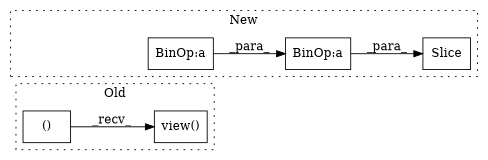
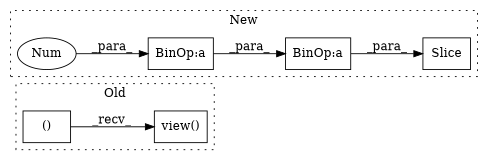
none -> (47, 54)
